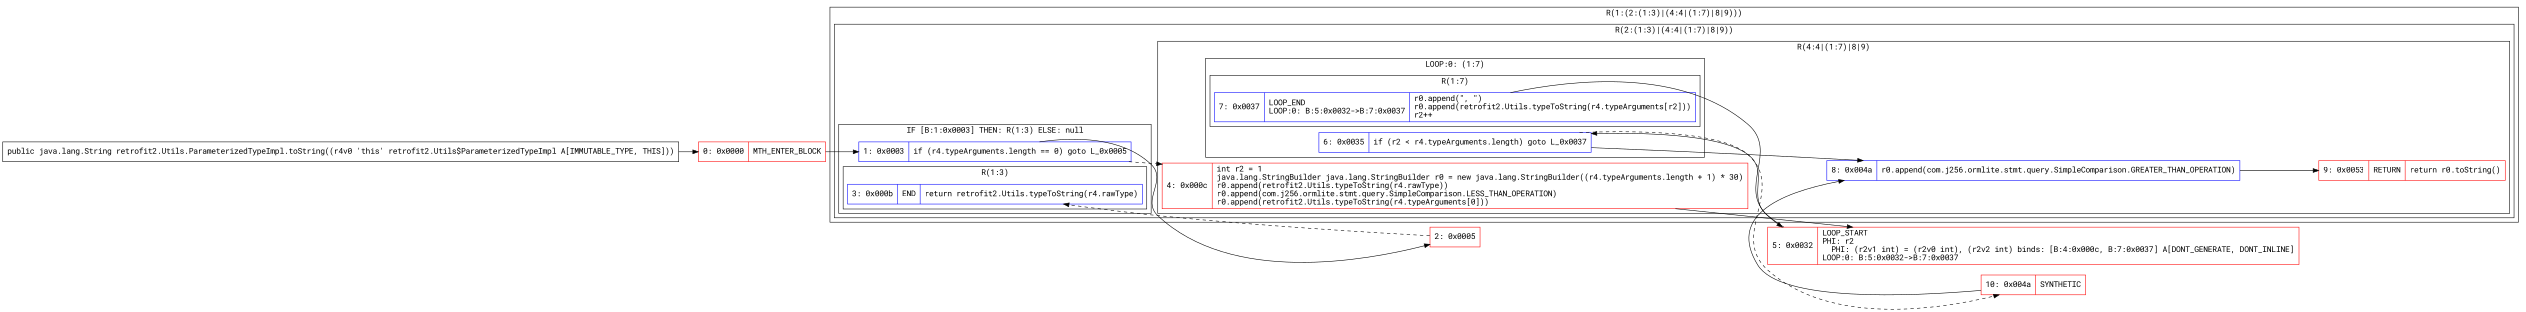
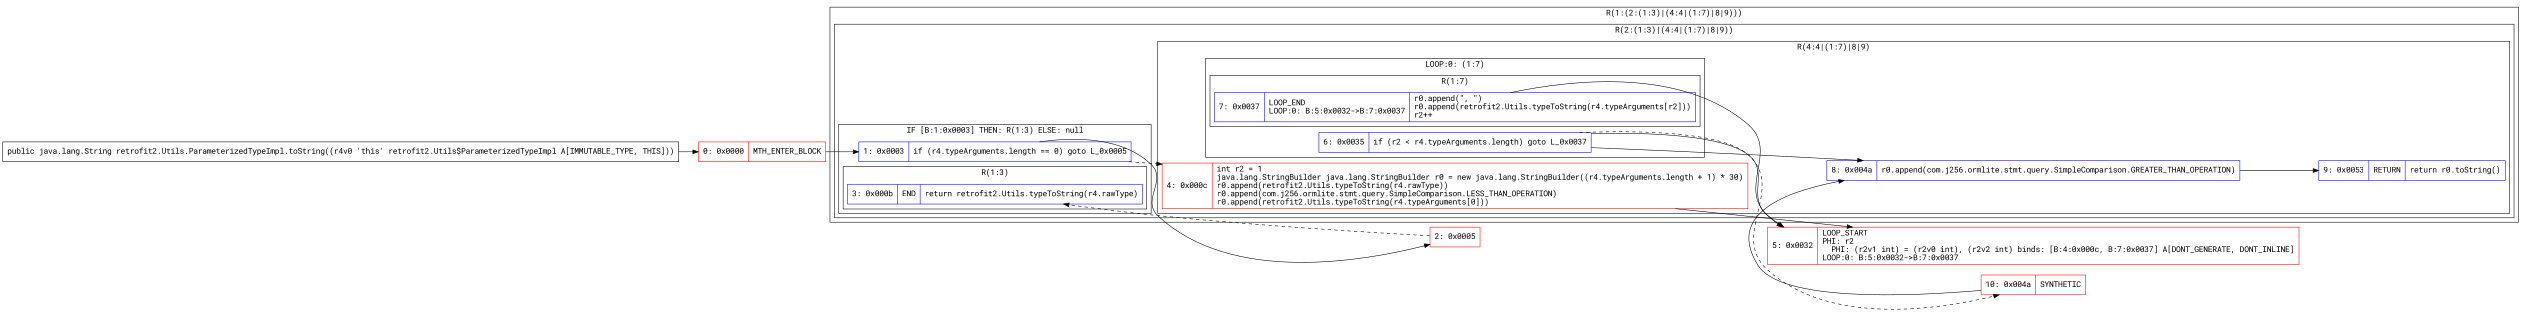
(1717, 142) -> (1712, 141)
(2412, 170) -> (2412, 170)
